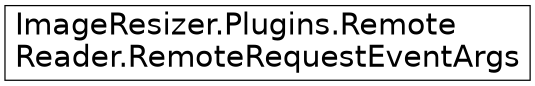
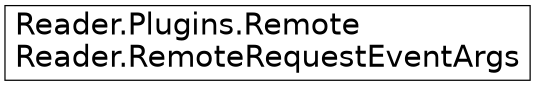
(268, 43) -> (268, 43)
